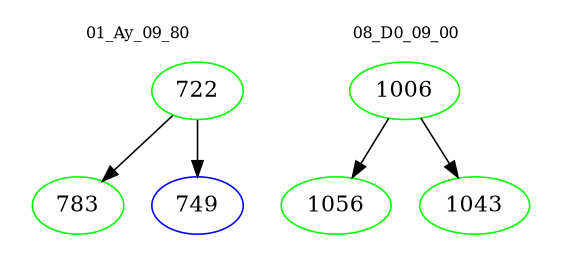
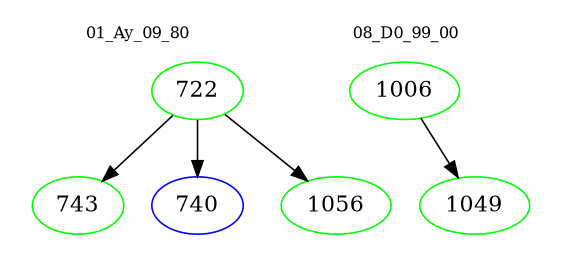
(406, 34) -> (406, 34)
(375, 141) -> (246, 131)
(78, 206) -> (78, 206)
(198, 206) -> (198, 206)
(475, 206) -> (475, 206)
